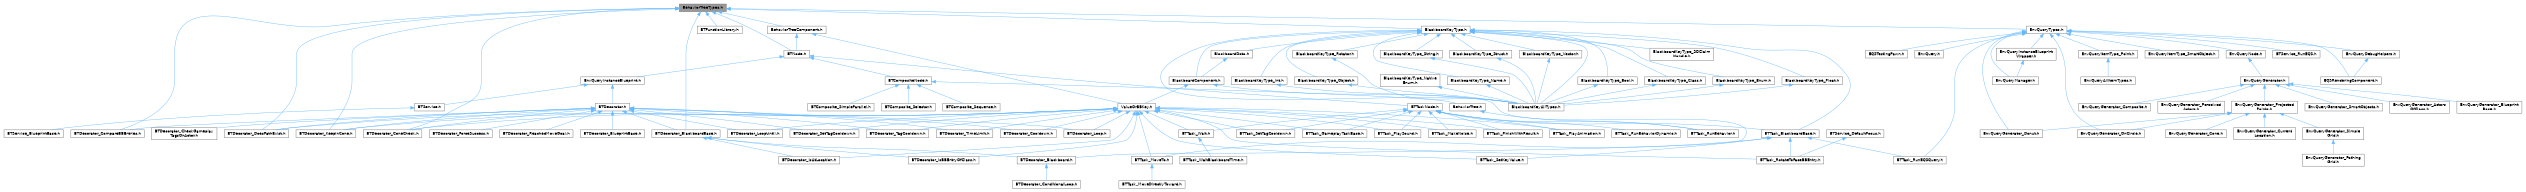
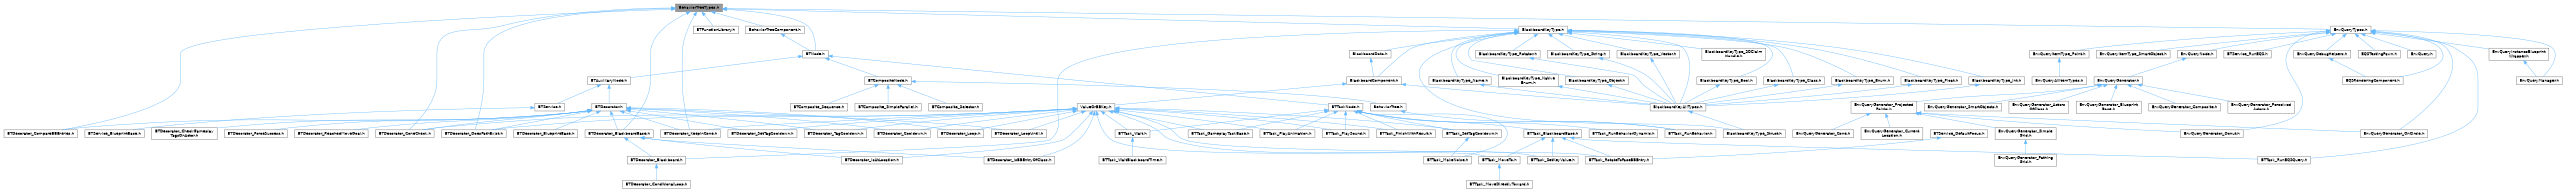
(1706, 43) -> (1458, 49)
(961, 67) -> none
(1527, 75) -> (1718, 121)
(613, 81) -> (609, 81)
(1361, 120) -> (1458, 148)
(965, 134) -> none
